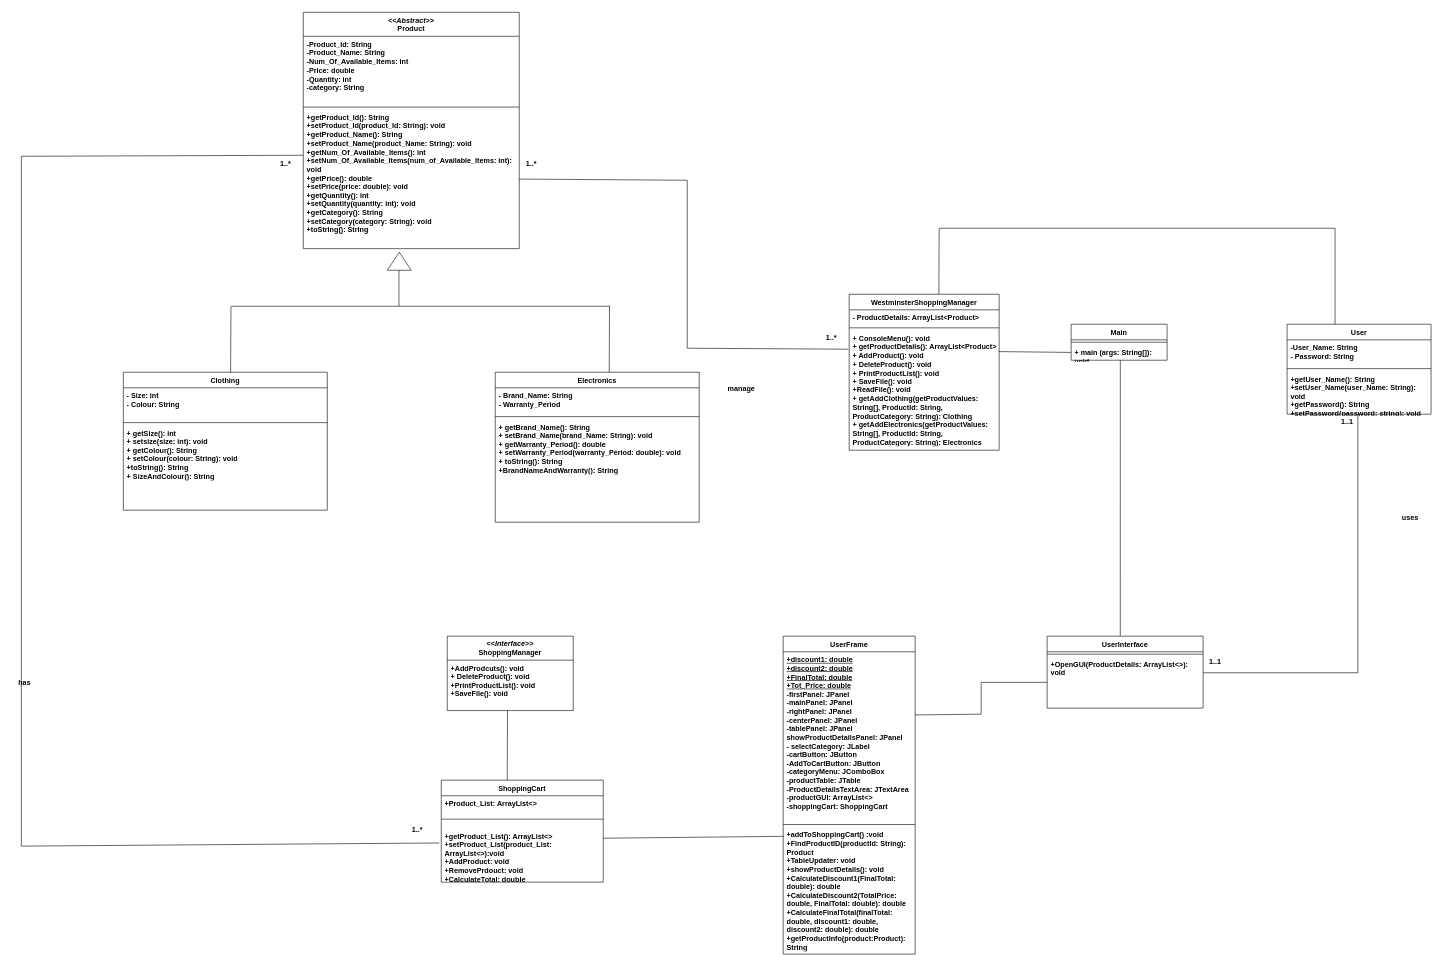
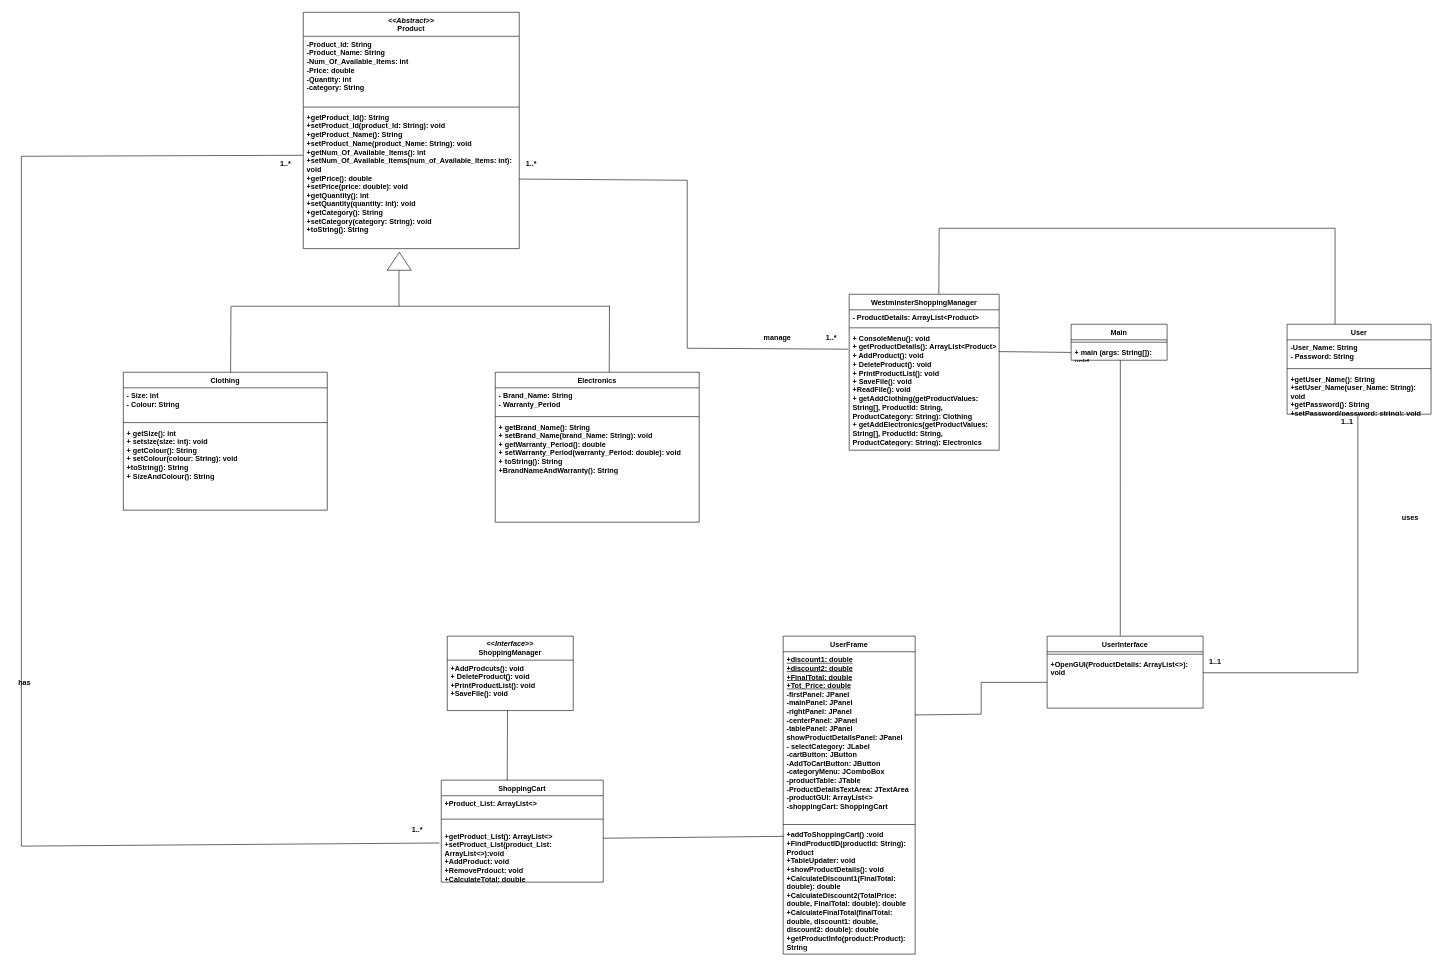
(741, 389) -> (777, 338)
